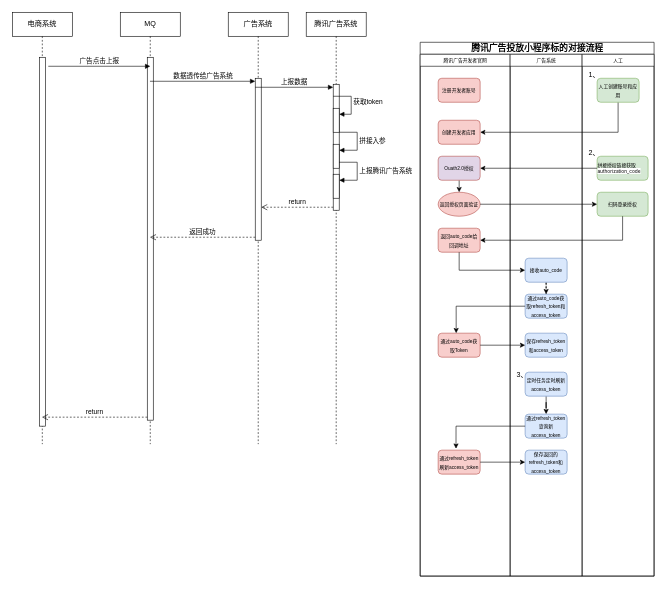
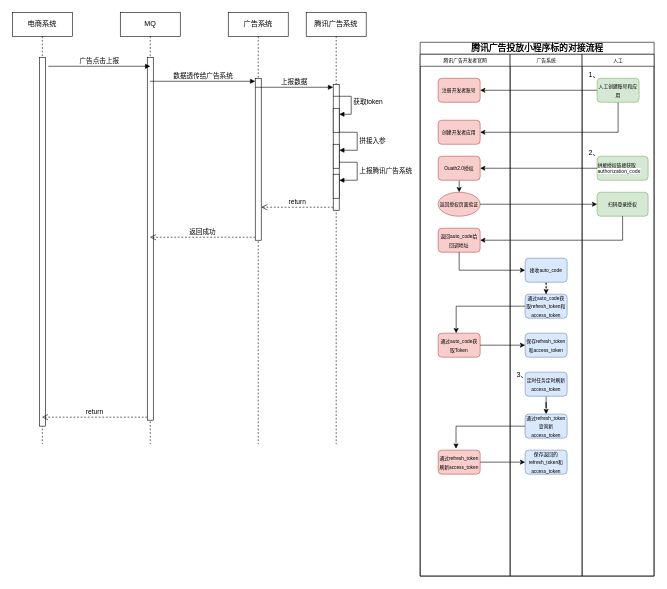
none -> (485, 90)
(459, 168) -> (459, 168)
